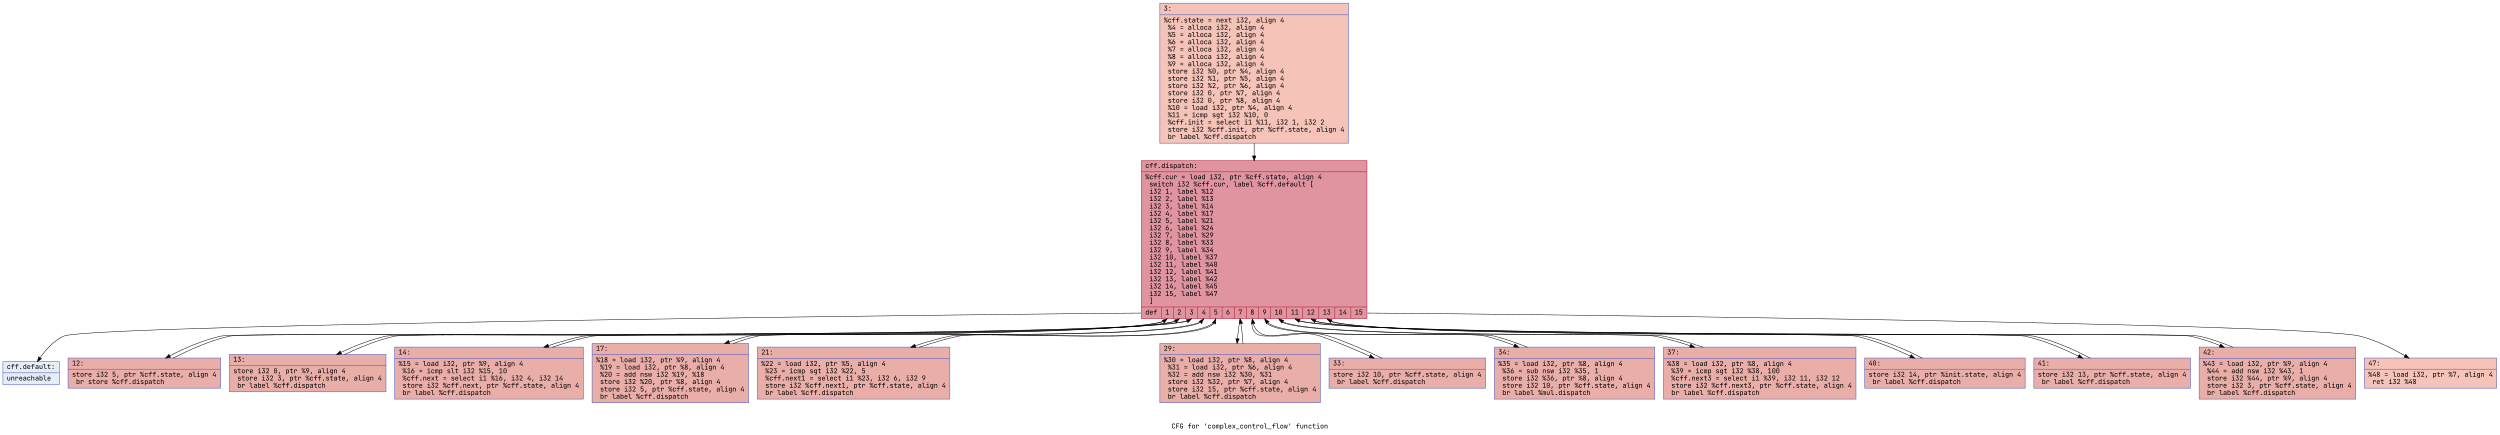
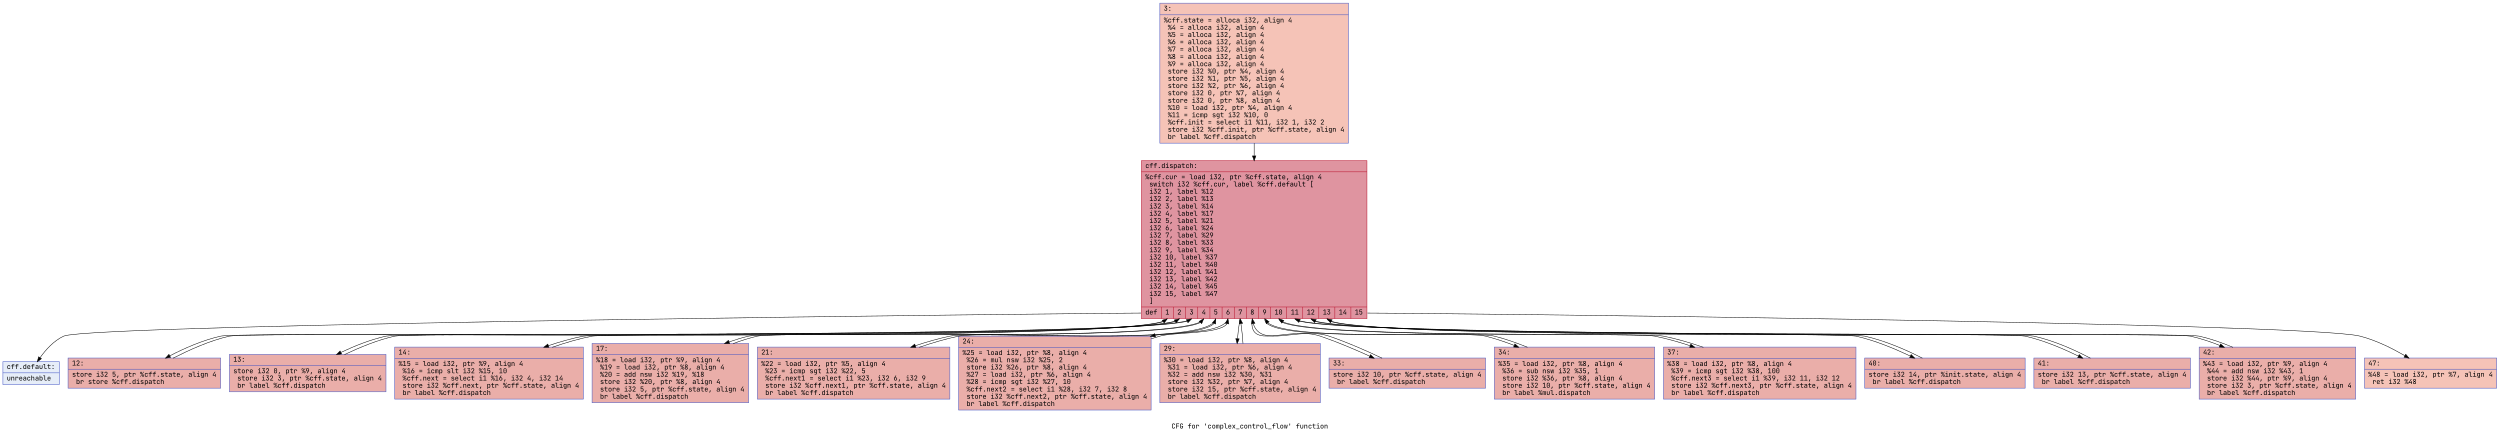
(1224, 20) -> (1228, 20)
none -> (1055, 373)
